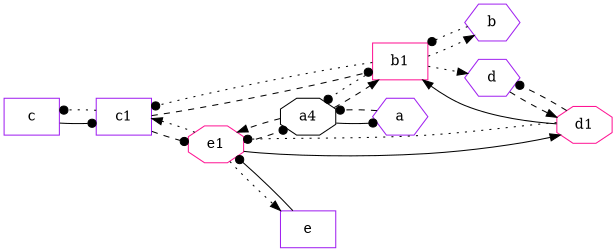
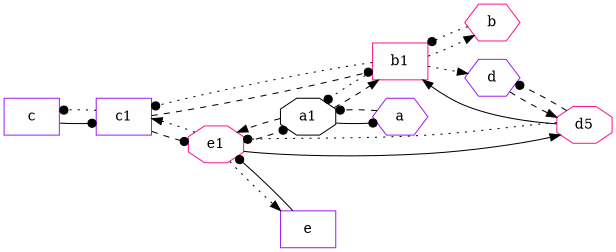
(492, 23) -> (492, 23)
(308, 117) -> (308, 117)
(584, 125) -> (584, 125)
